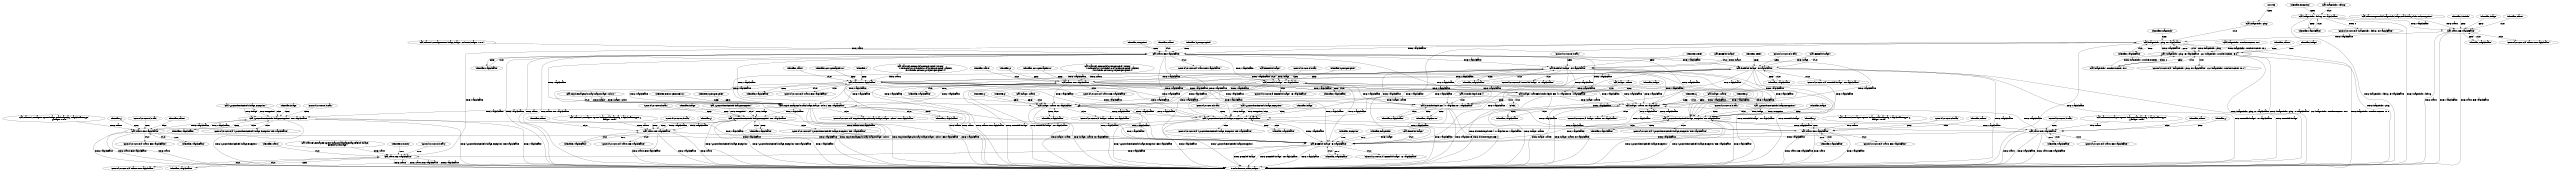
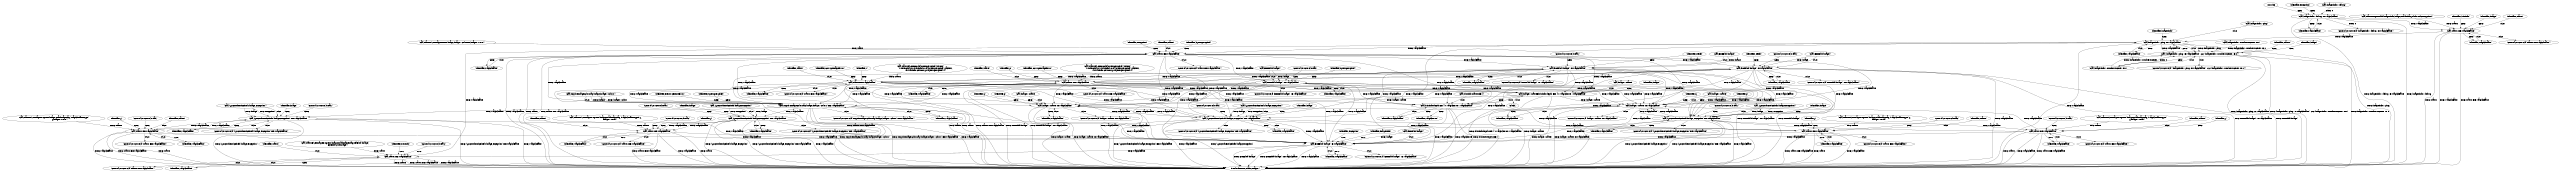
(2329, 11) -> (2329, 11)
(2264, 14) -> (2292, 10)
(1471, 94) -> (1471, 94)
